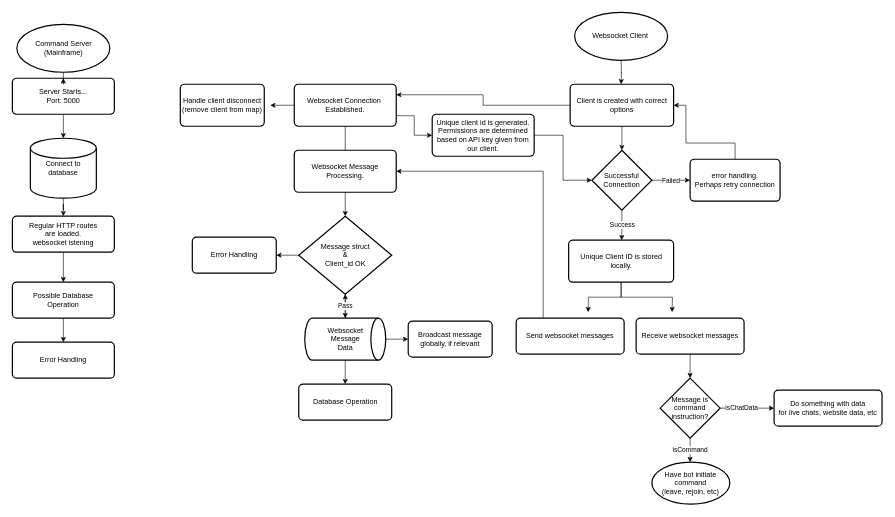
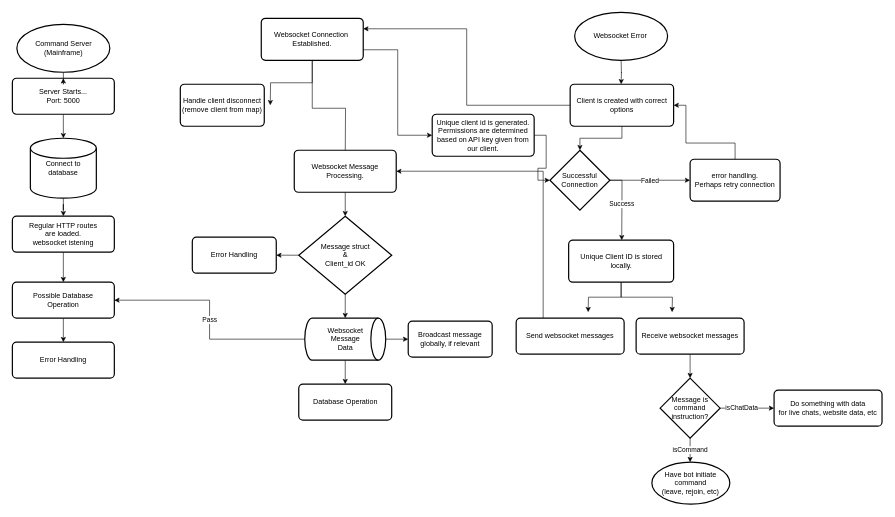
(622, 36) -> (622, 36)
(345, 105) -> (312, 39)
(622, 180) -> (580, 180)
(345, 317) -> (210, 319)
